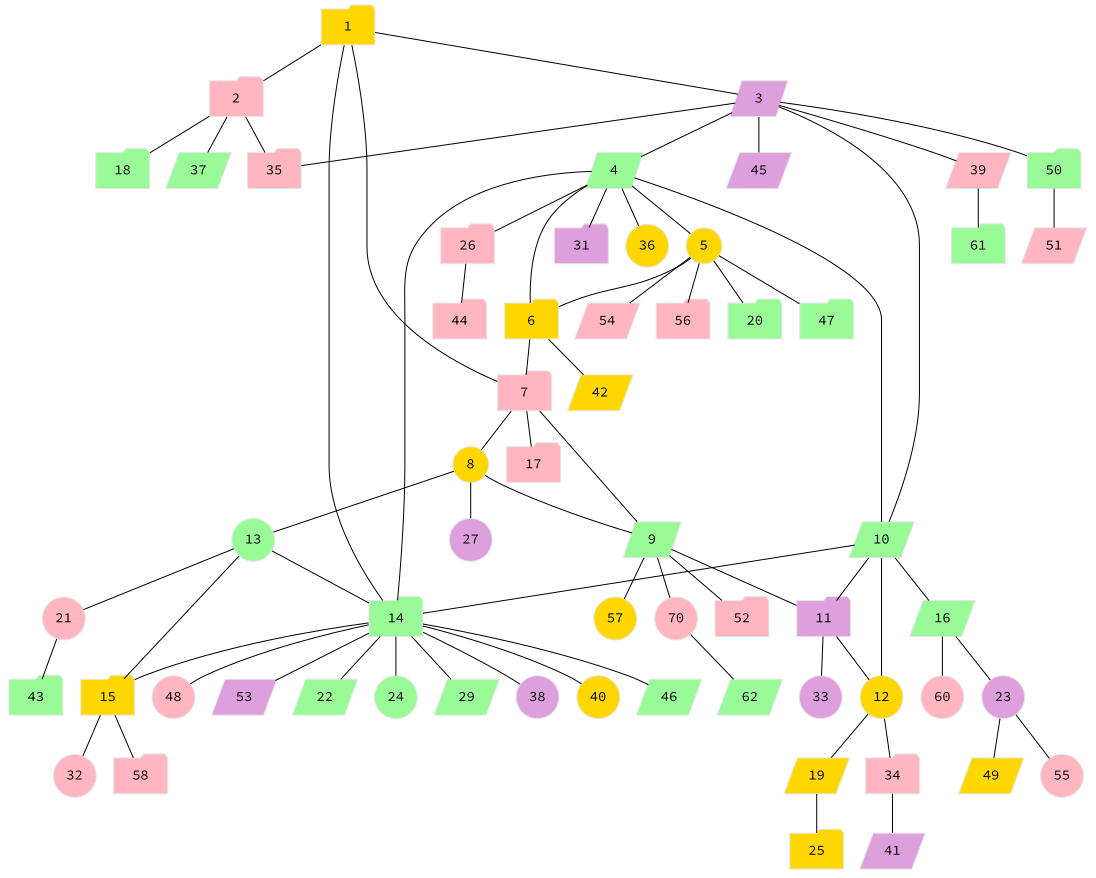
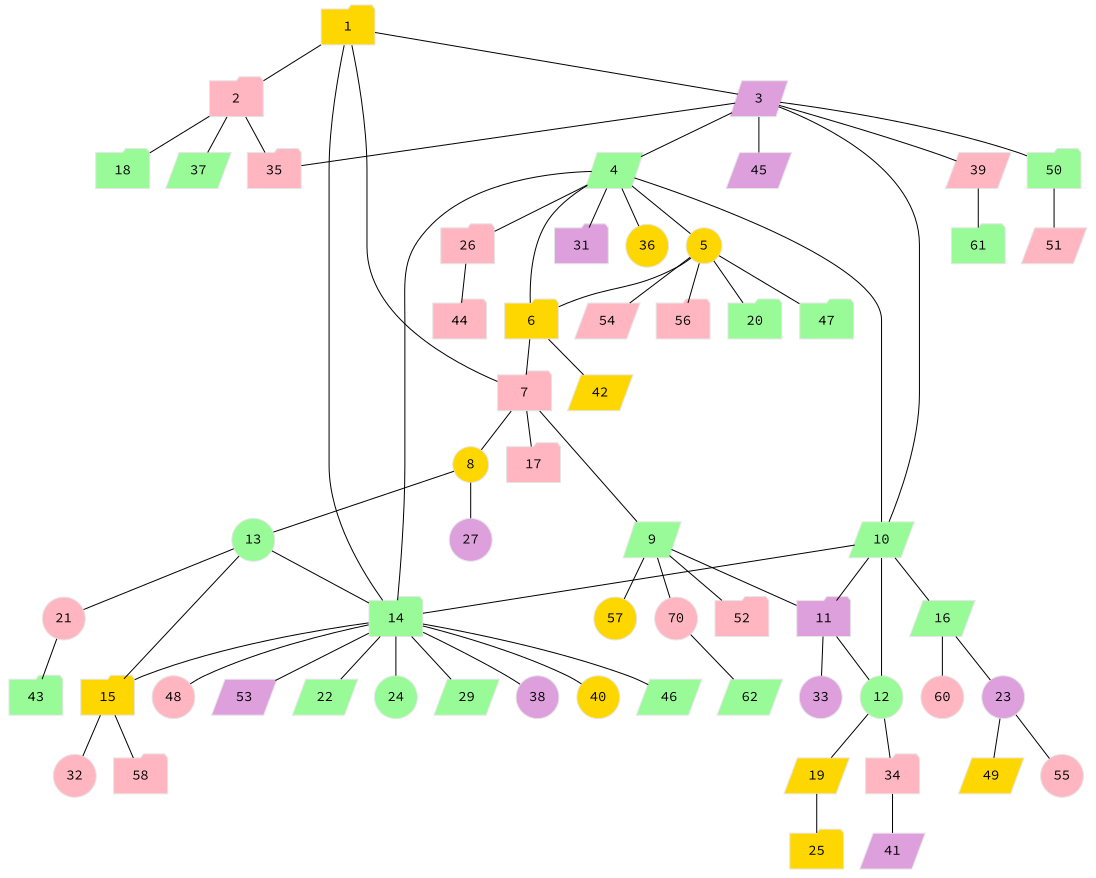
(557, 508) -> none
(882, 697) -> (882, 697)
